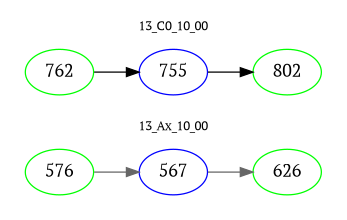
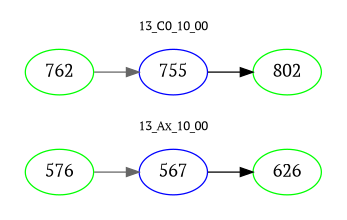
(110, 72) -> (110, 72)
(224, 172) -> (224, 172)
